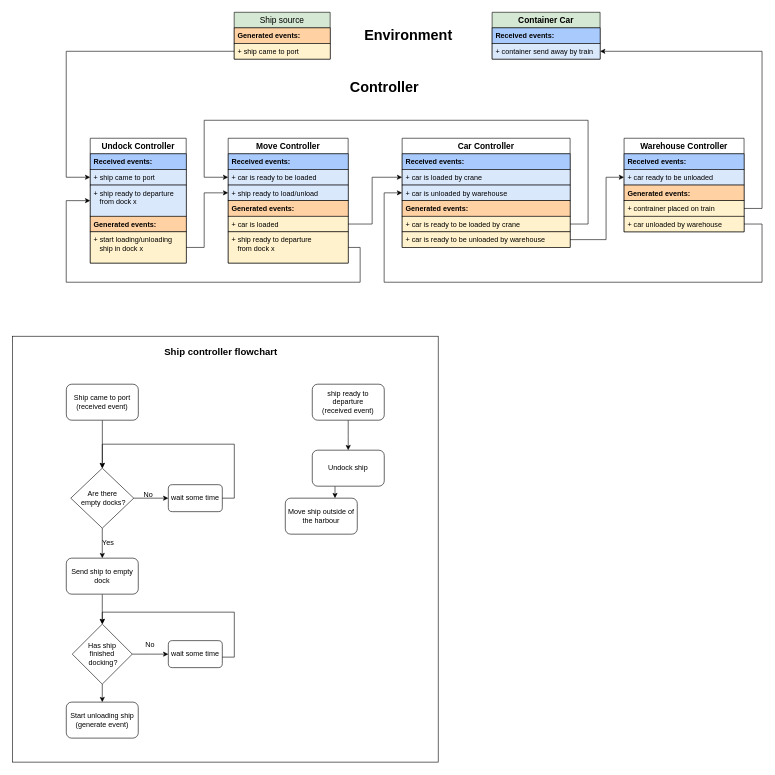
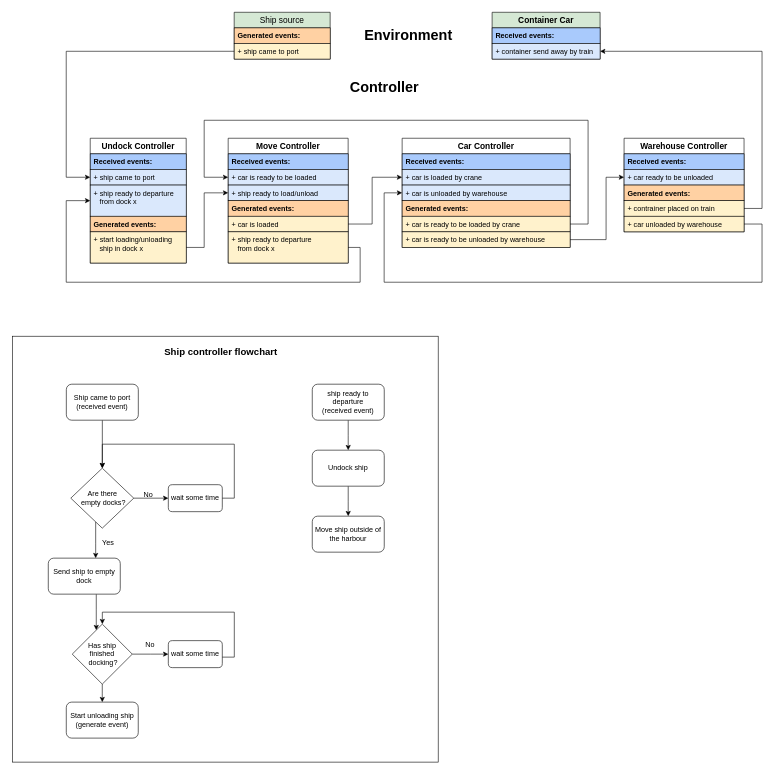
(321, 516) -> (348, 534)
(102, 576) -> (84, 576)
